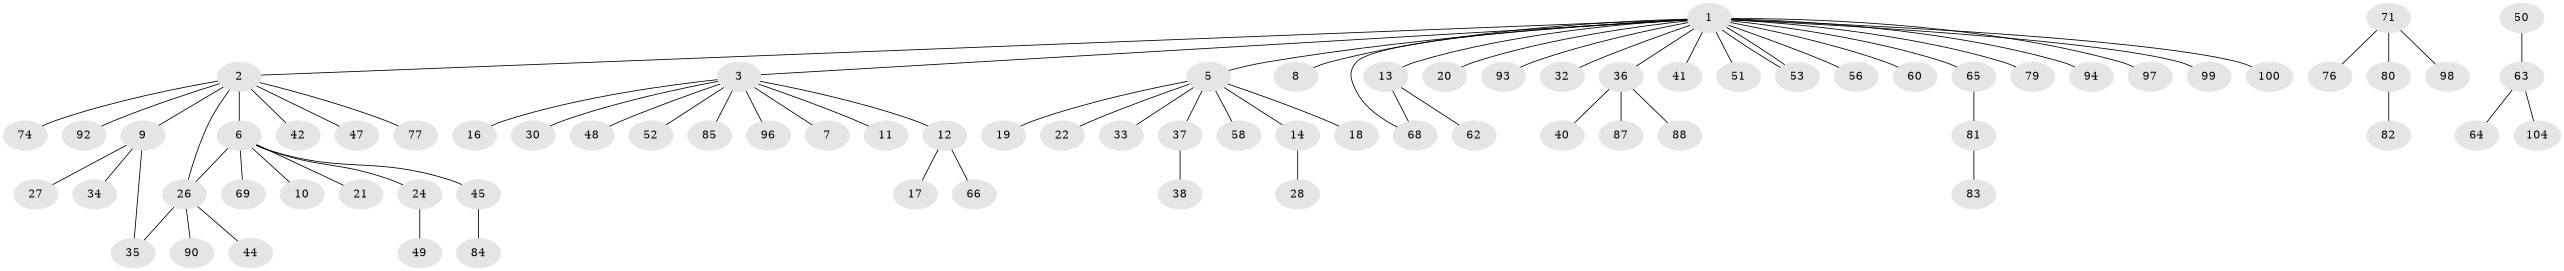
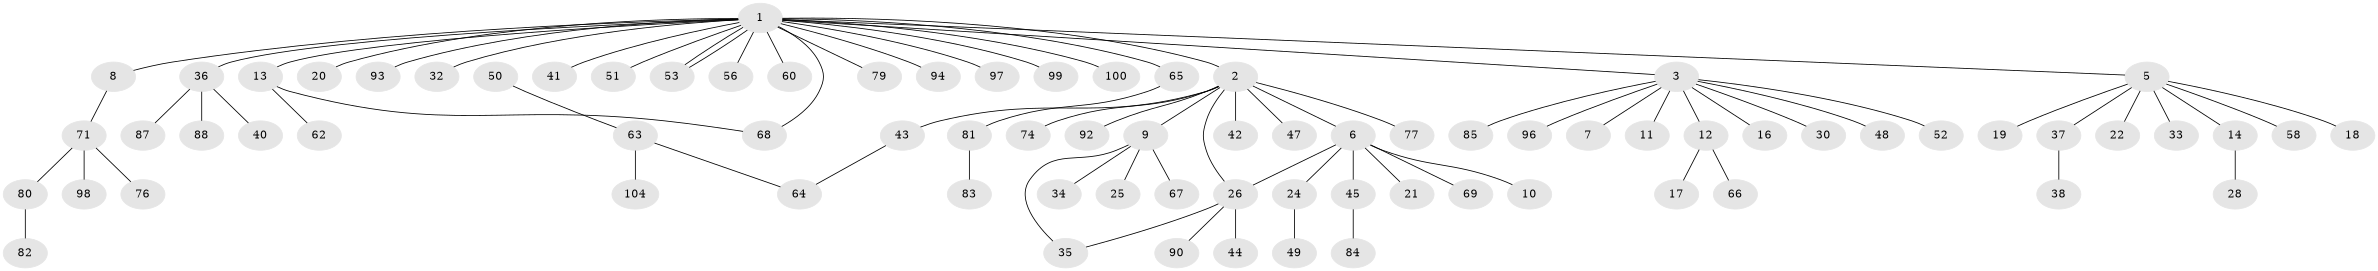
none -> (99, 106)
none -> (902, 136)
(36, 194) -> (1177, 194)
none -> (1118, 194)
